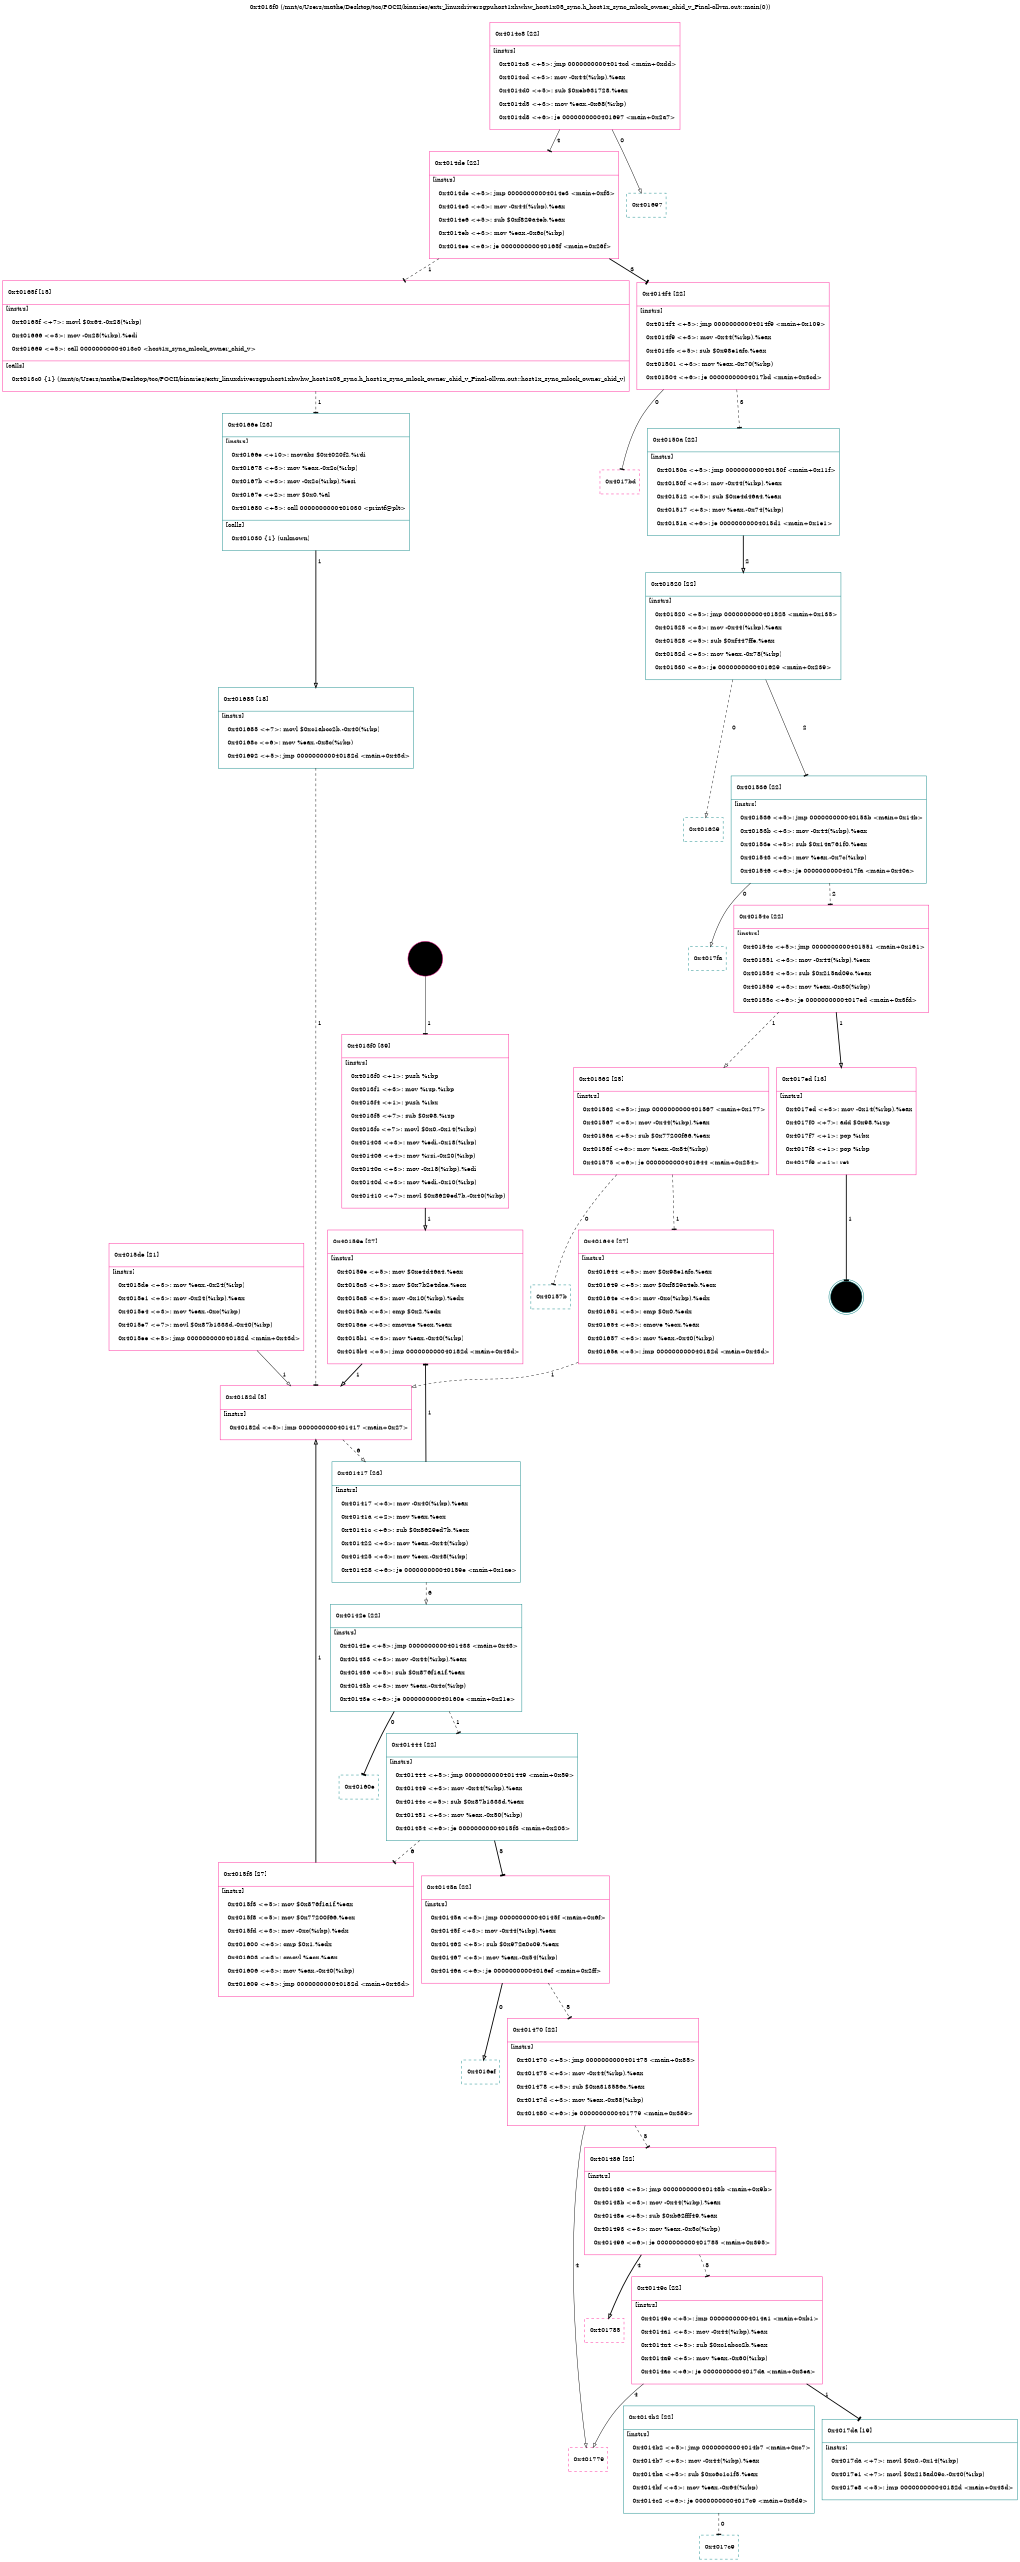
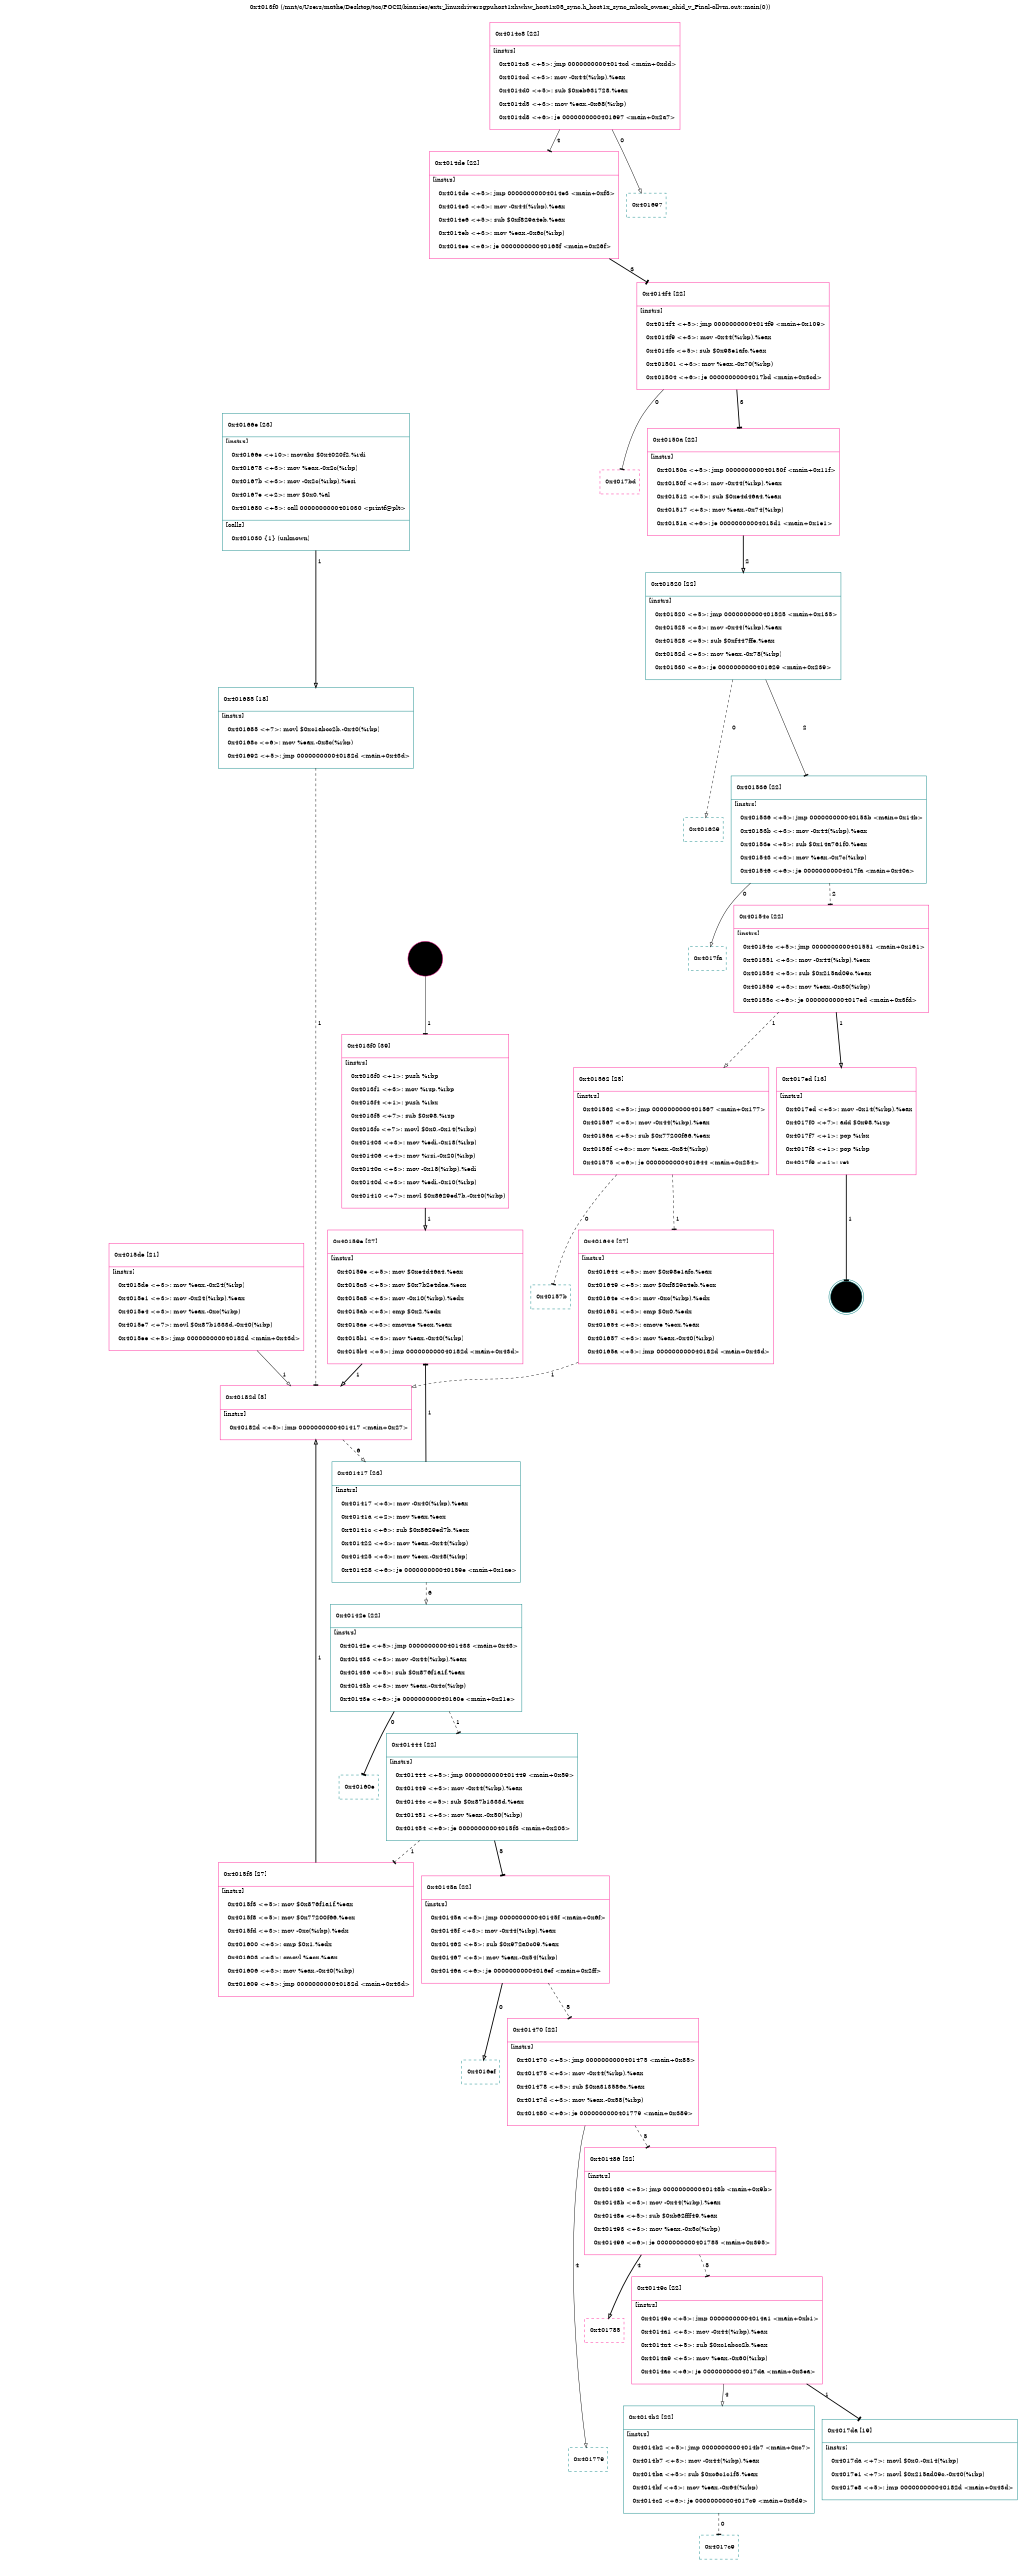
(316, 336) -> none
(738, 408) -> (738, 408)
(743, 482) -> (743, 482)
(412, 1852) -> (412, 1852)
(616, 2411) -> (723, 2393)
(588, 2460) -> (588, 2460)
